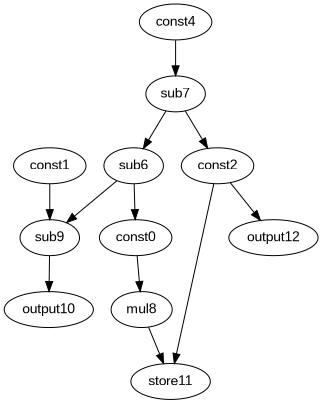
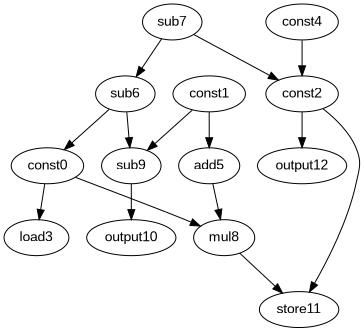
(176, 53) -> (302, 53)
none -> (209, 166)
none -> (36, 238)
